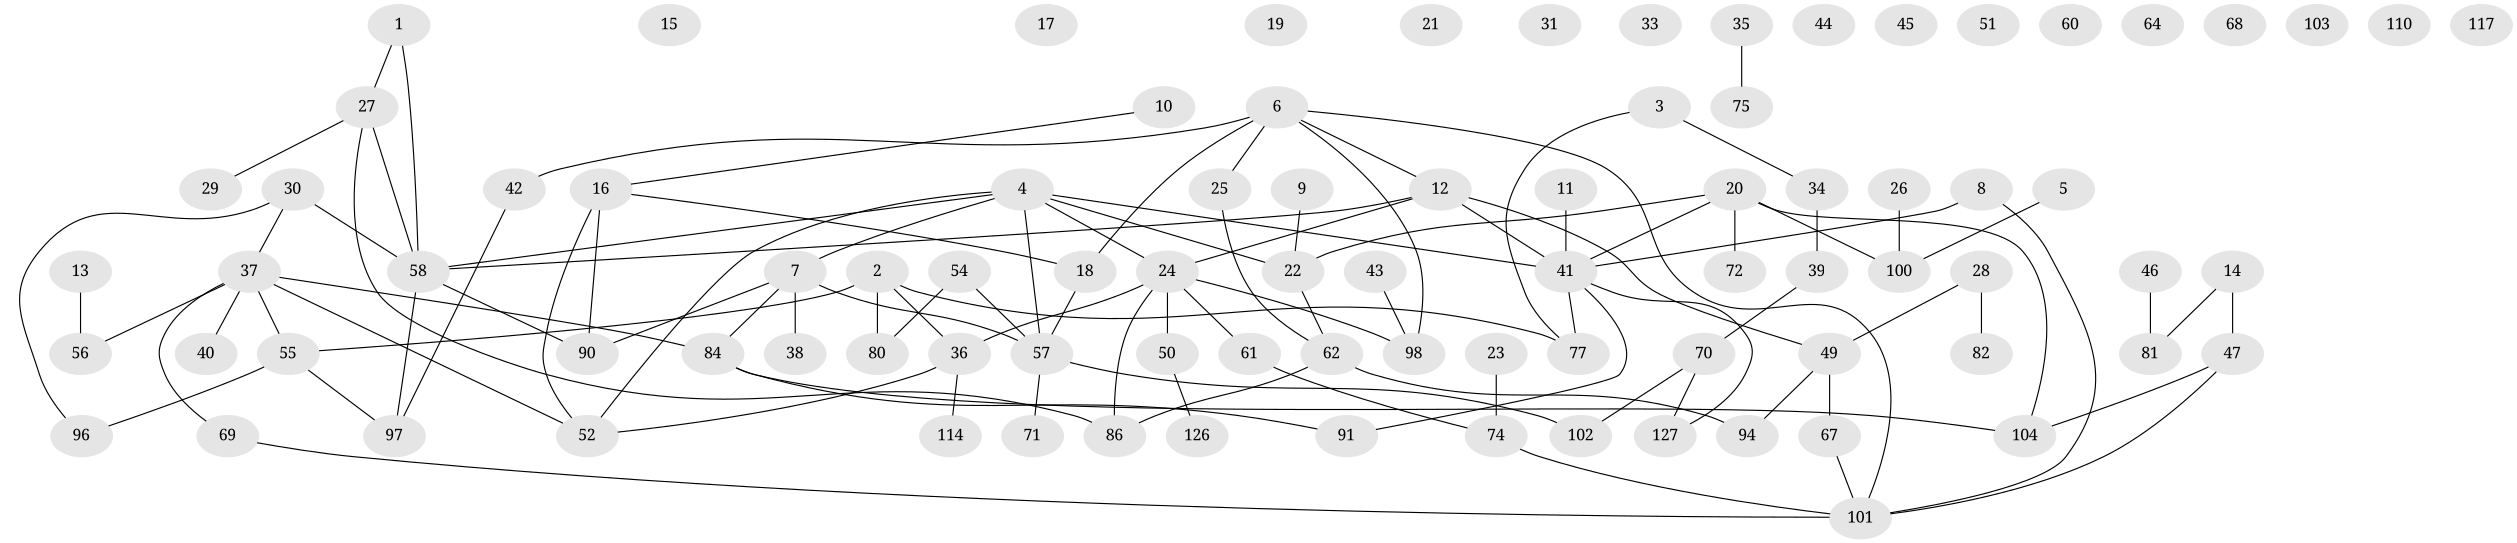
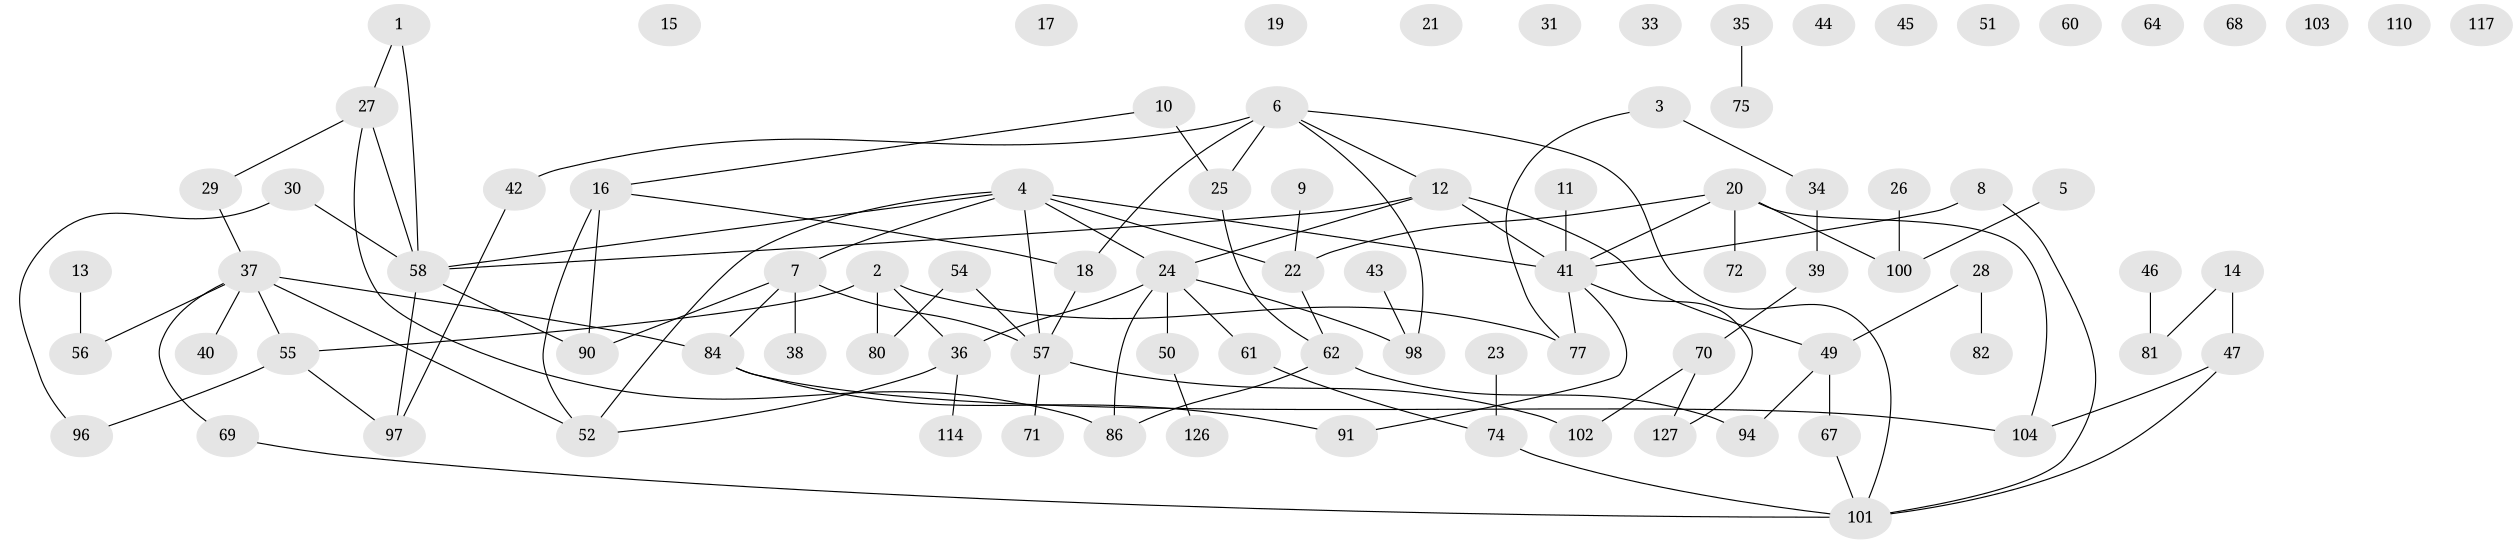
none -> (1192, 148)
(271, 231) -> (230, 230)
